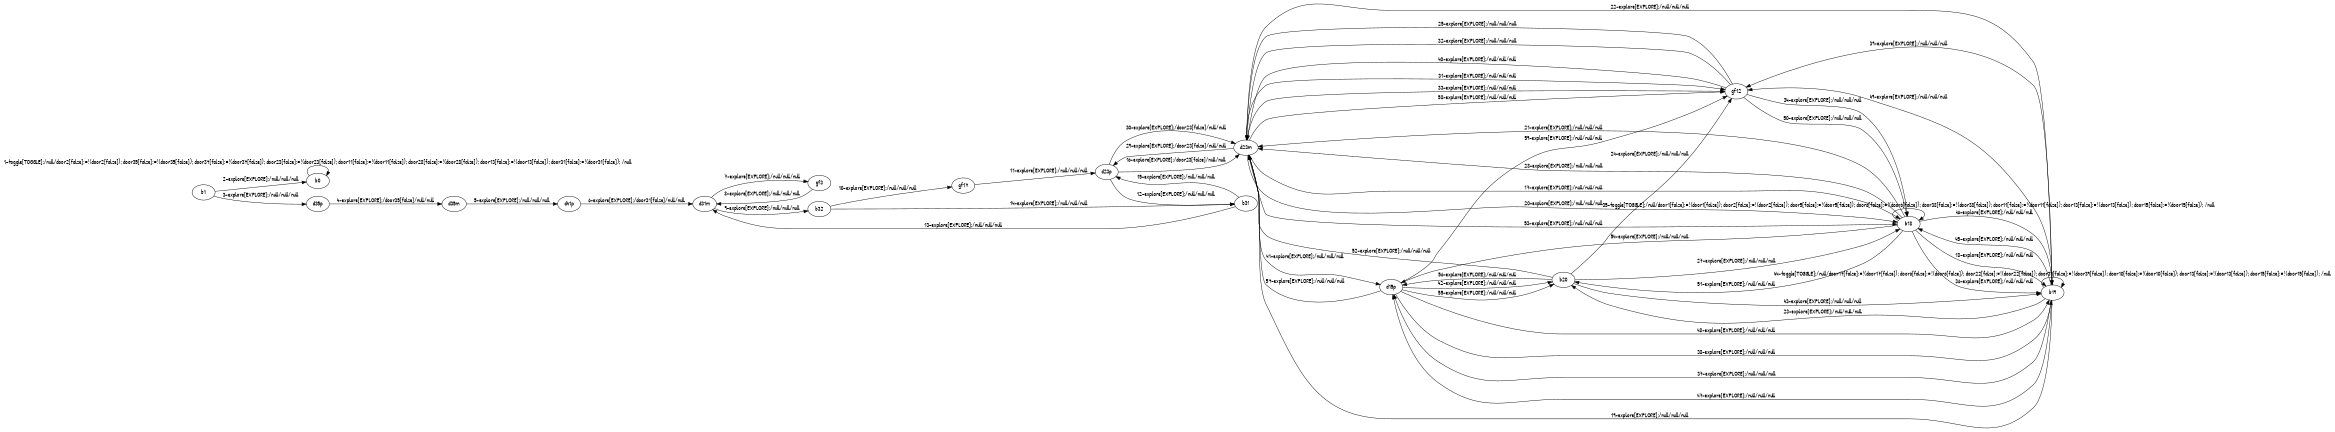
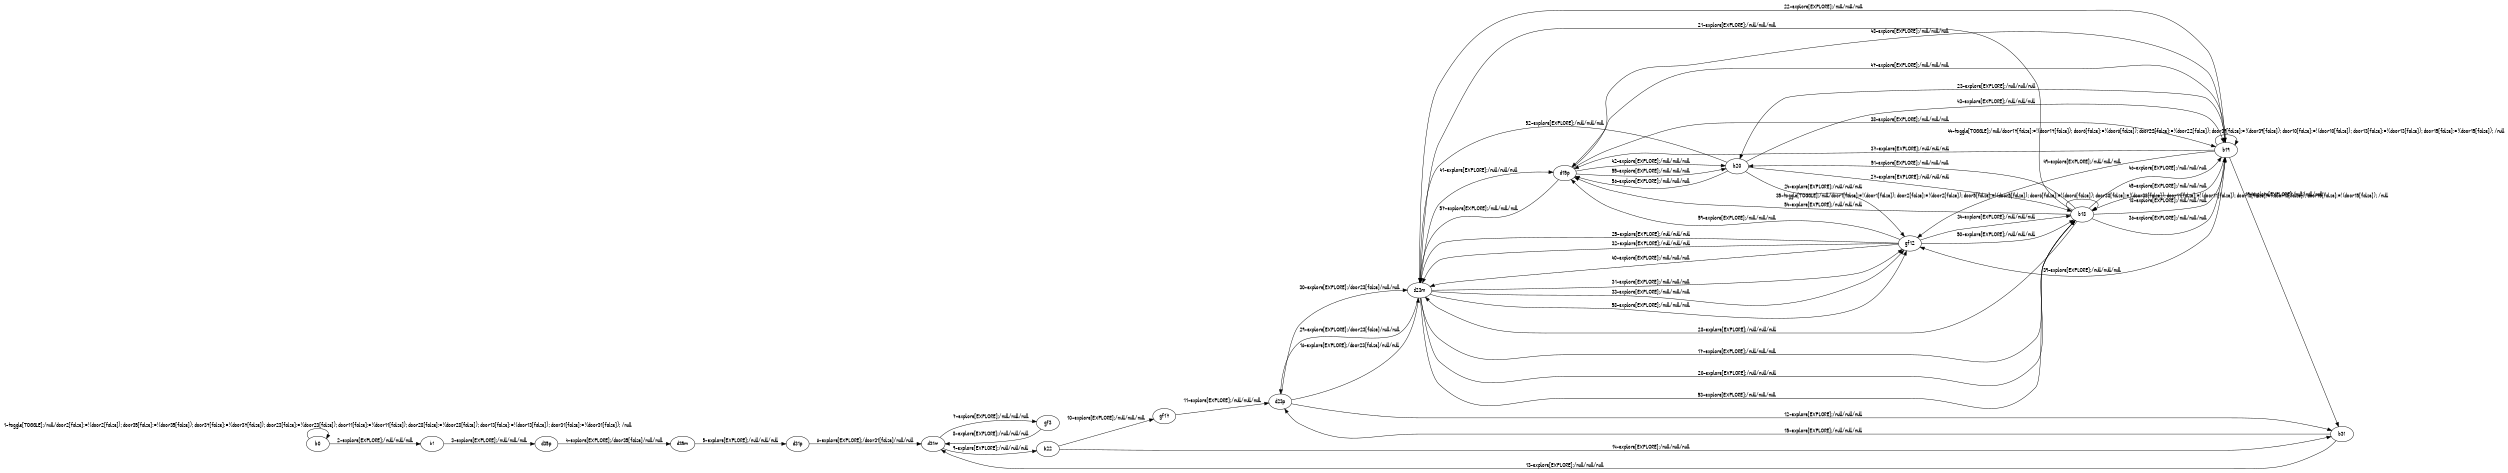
(1540, 154) -> (1733, 224)
(259, 187) -> (373, 444)
(569, 204) -> (798, 444)
(819, 209) -> (1048, 449)
(1606, 419) -> (2283, 290)
